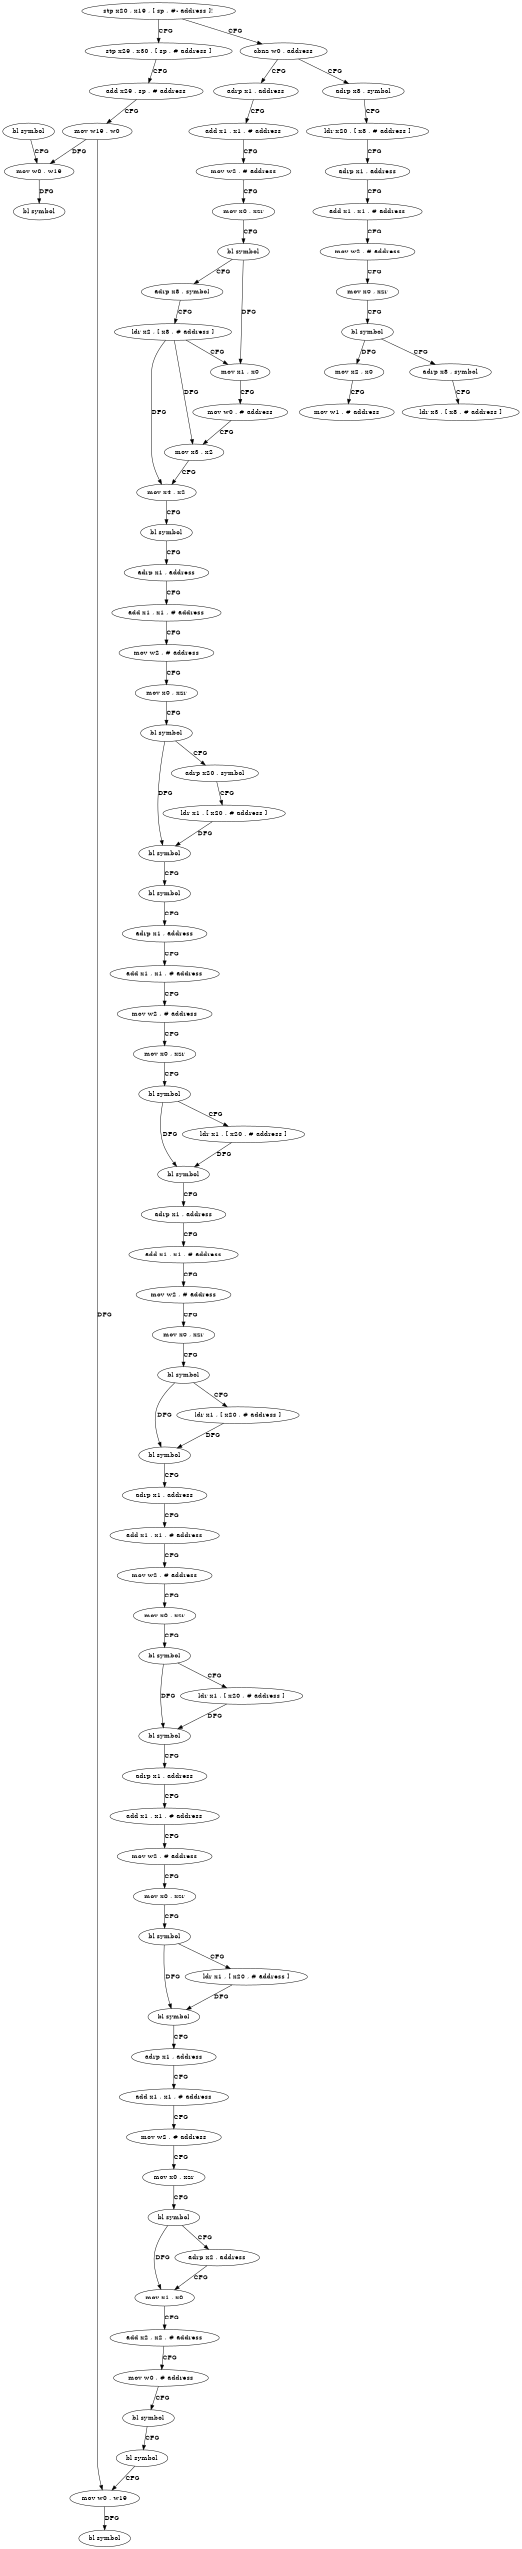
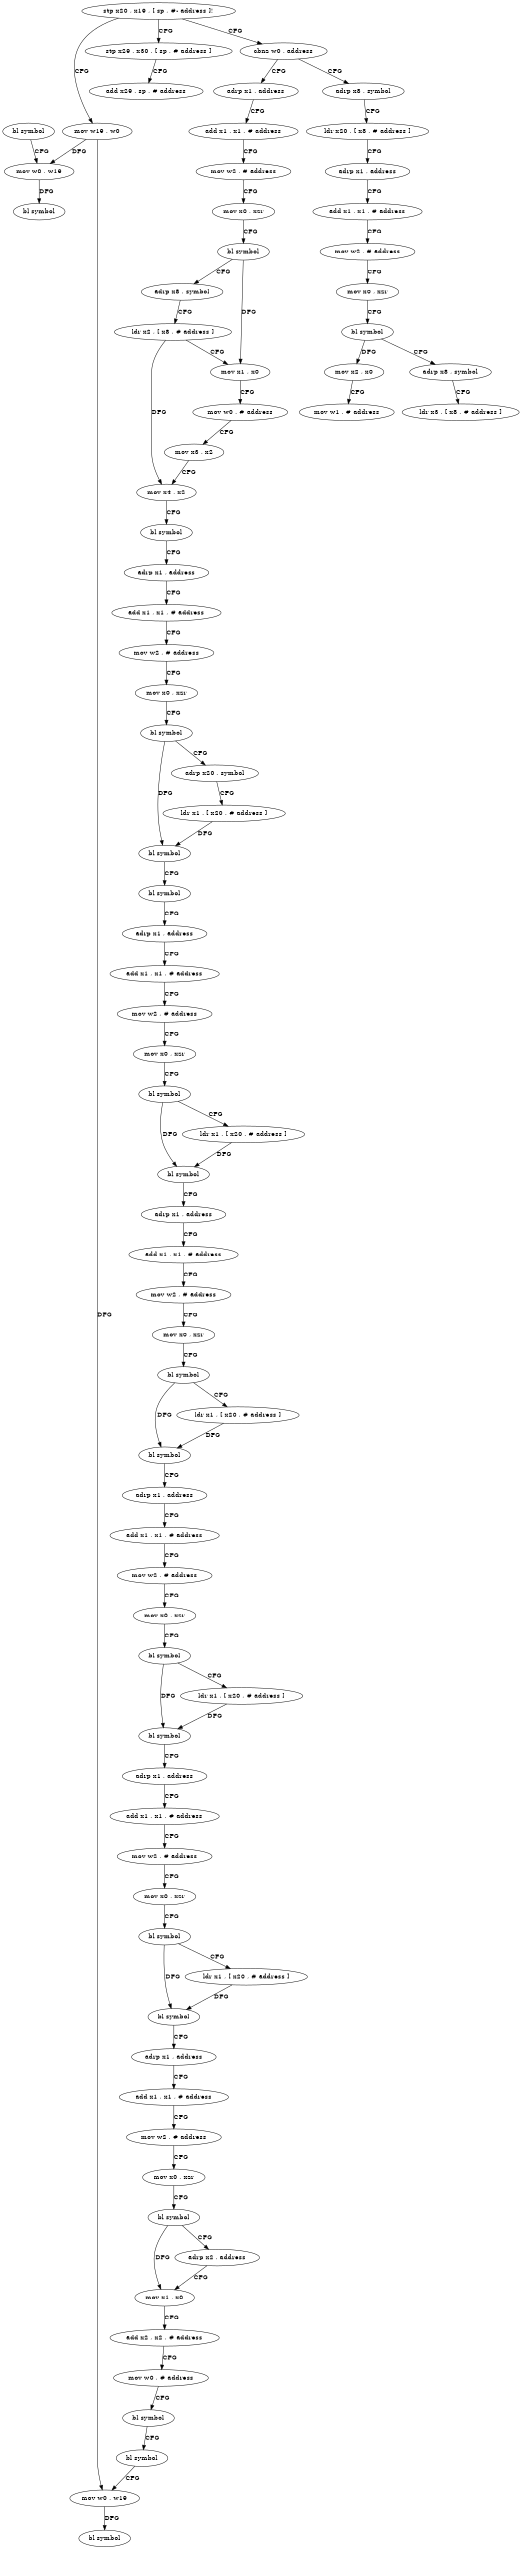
(123, 110) -> (75, 59)
(183, 390) -> none
